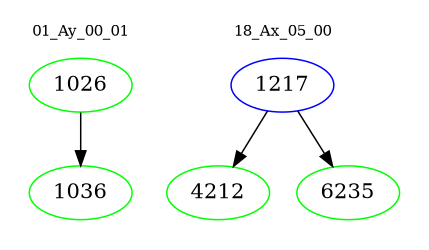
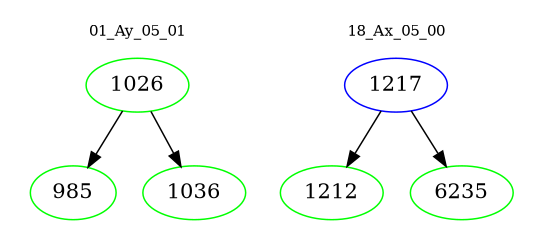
(81, 32) -> (137, 32)
none -> (73, 193)
(218, 193) -> (332, 193)
